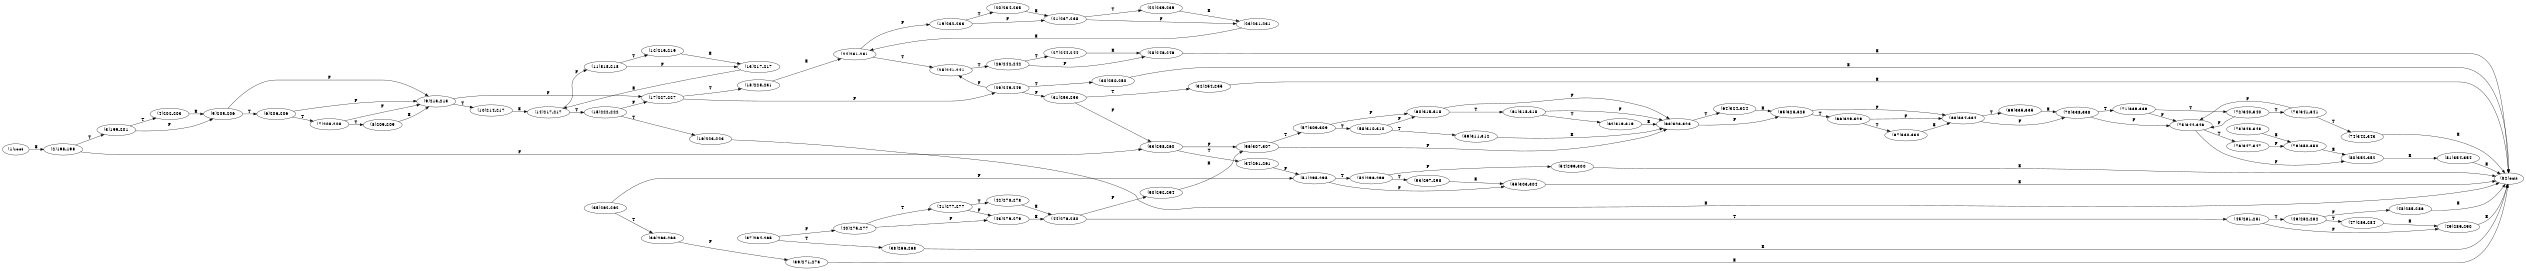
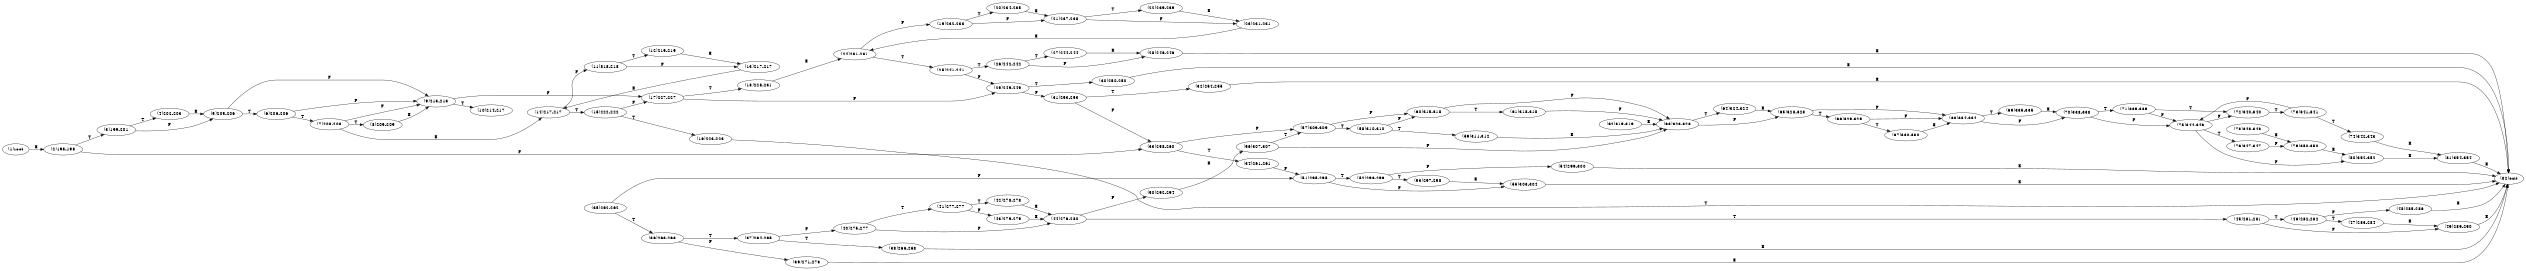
(974, 84) -> (978, 79)
(518, 111) -> (441, 139)
(1570, 119) -> none
(2224, 123) -> (2218, 119)
(2447, 139) -> (2406, 149)
(1208, 147) -> (1234, 135)
(1706, 203) -> (1706, 203)
(930, 224) -> (962, 232)
none -> (709, 238)
